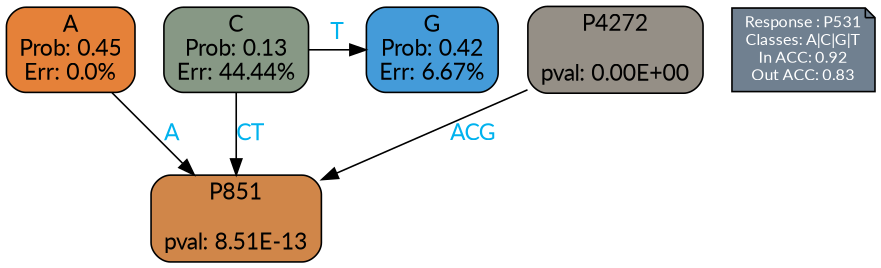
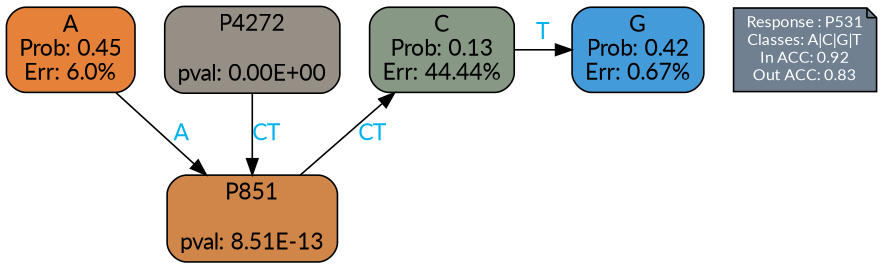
(71, 50) -> (71, 50)
(432, 50) -> (638, 50)
(236, 126) -> (341, 139)
(473, 134) -> (267, 134)
